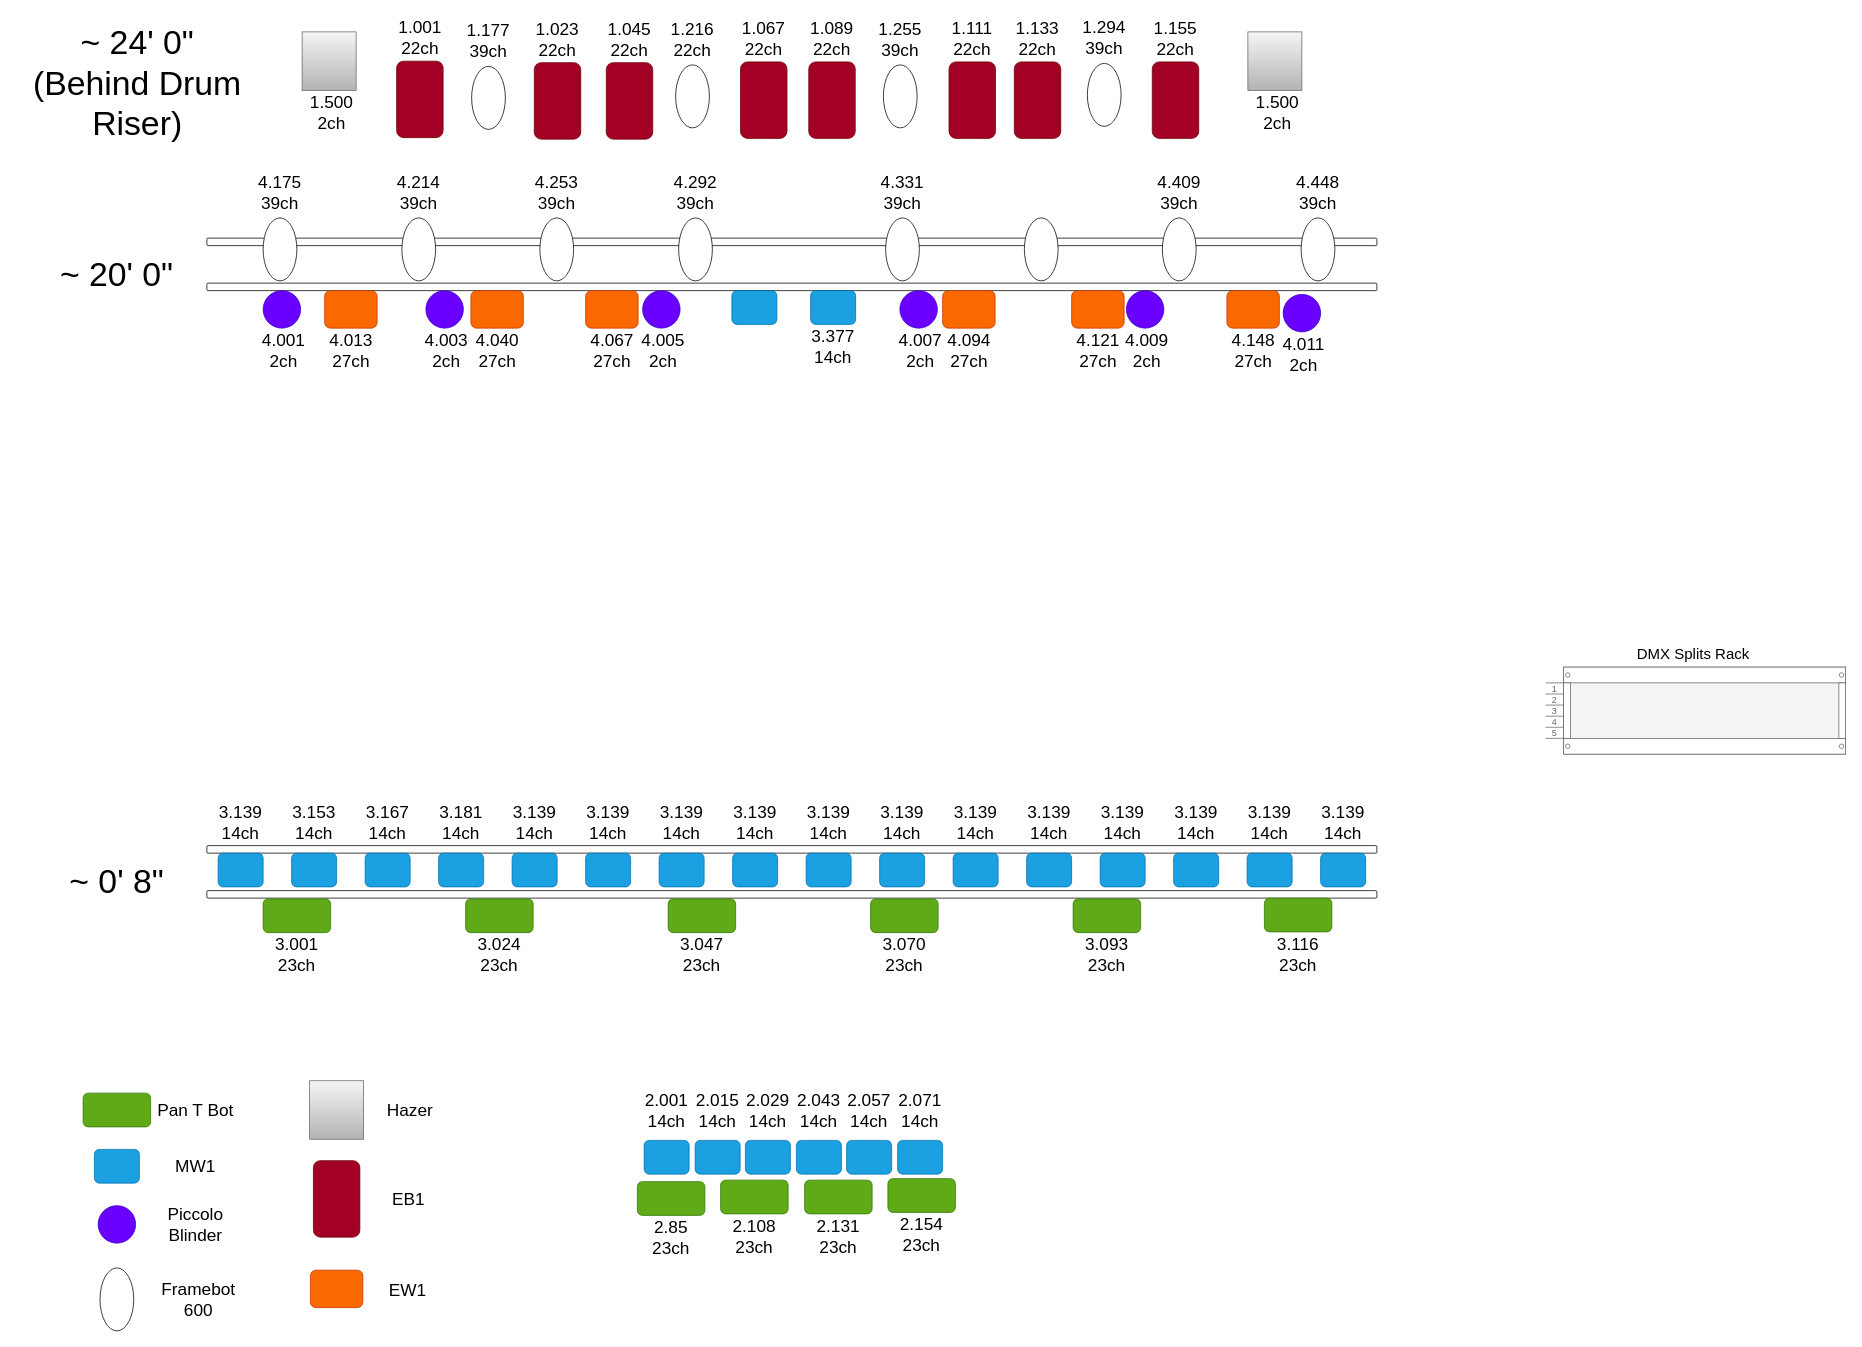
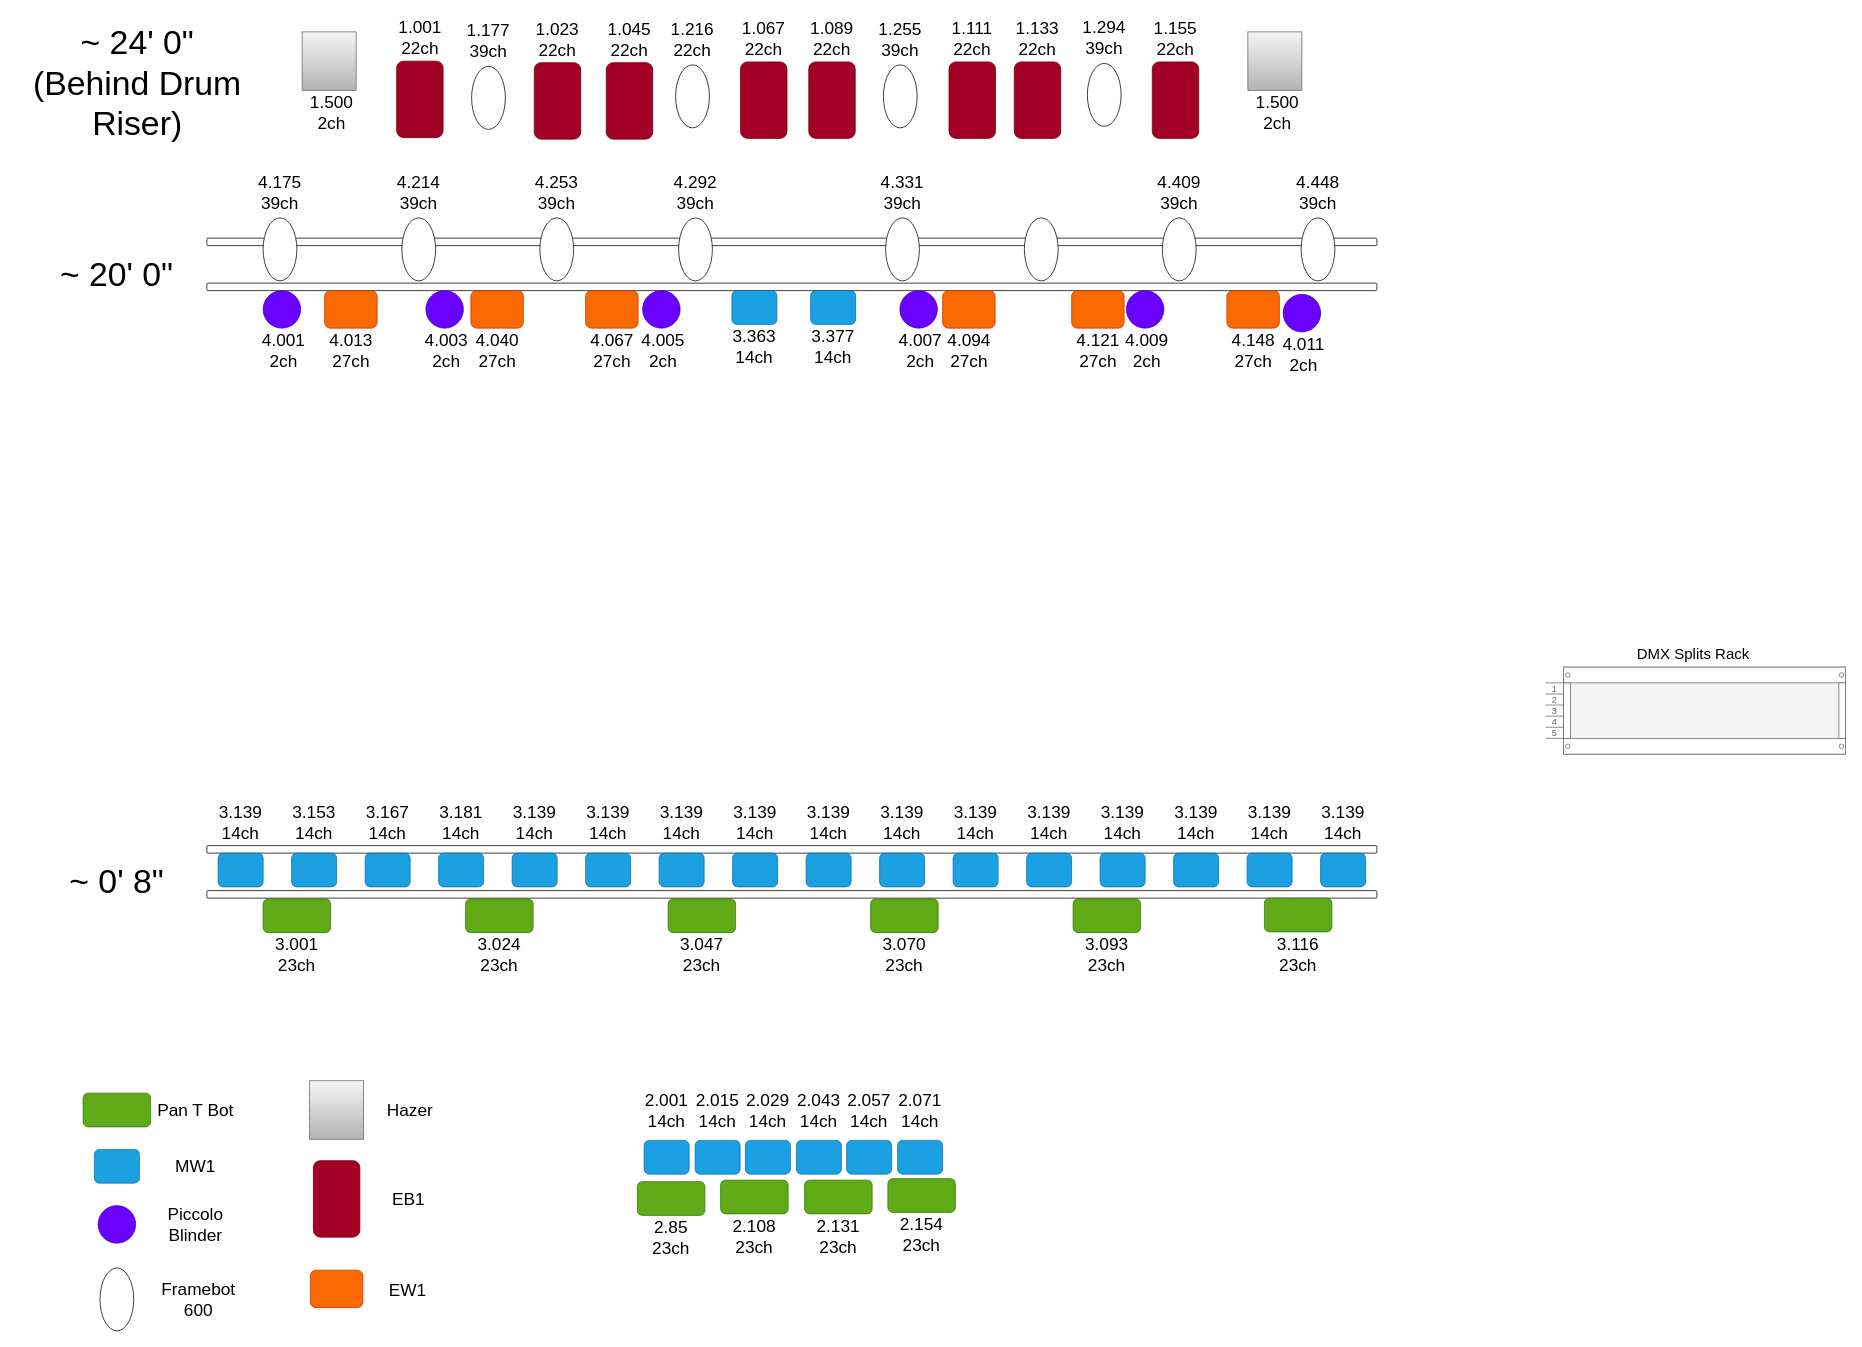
none -> (754, 347)
